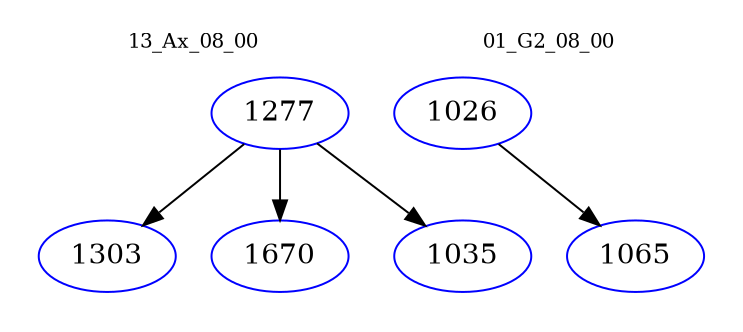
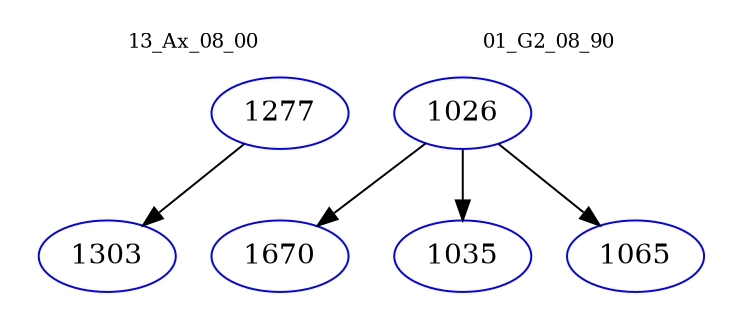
(549, 43) -> (549, 43)
(351, 169) -> (463, 175)
(280, 175) -> (391, 169)
